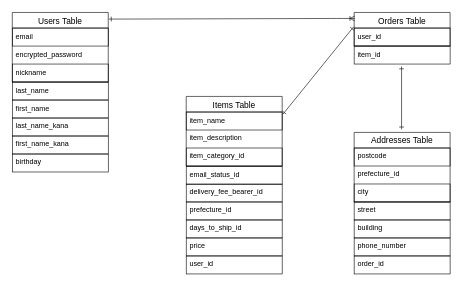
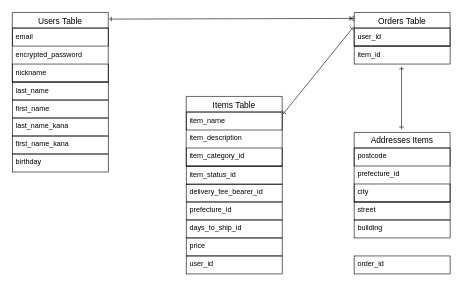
(402, 141) -> (402, 141)
(217, 175) -> (216, 175)
(402, 247) -> none
